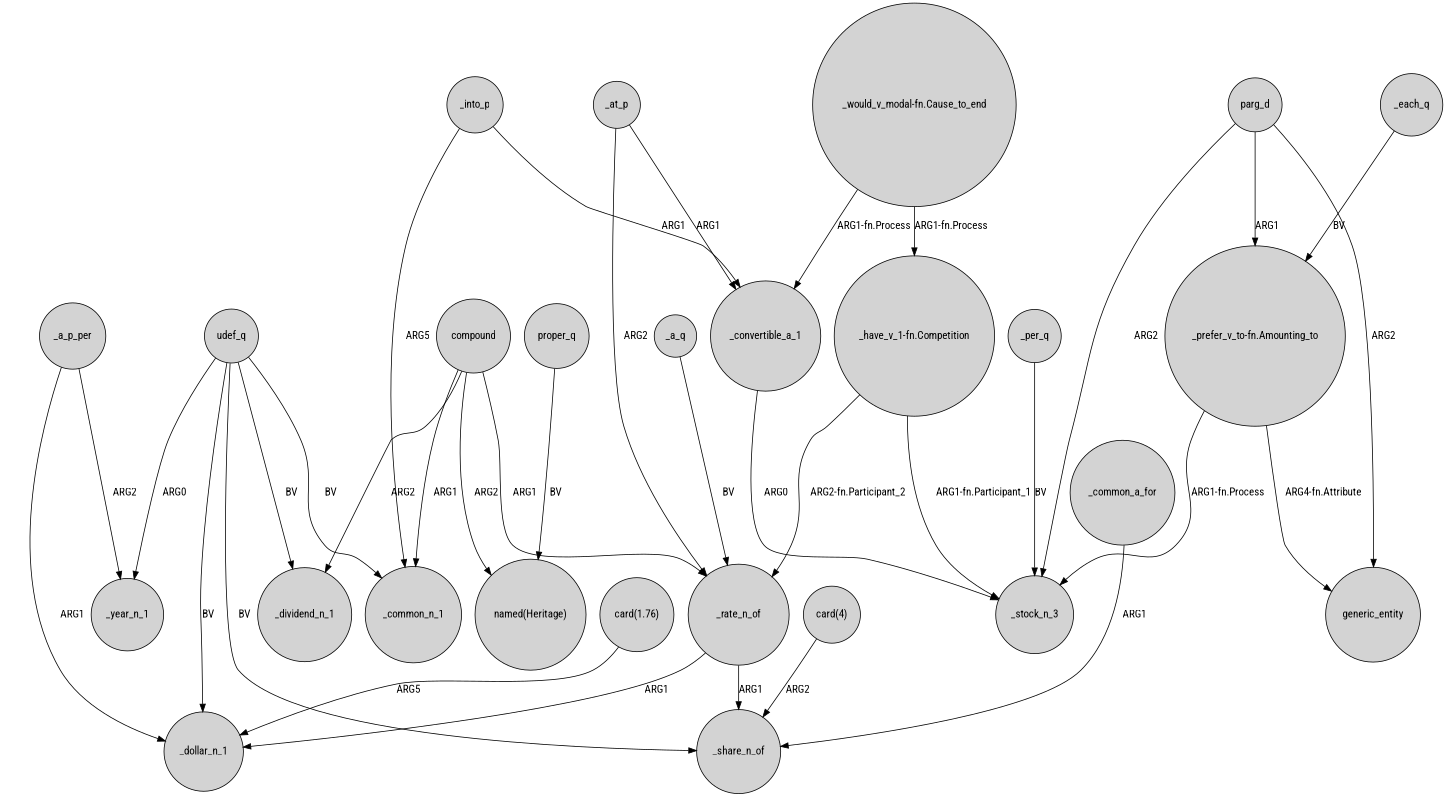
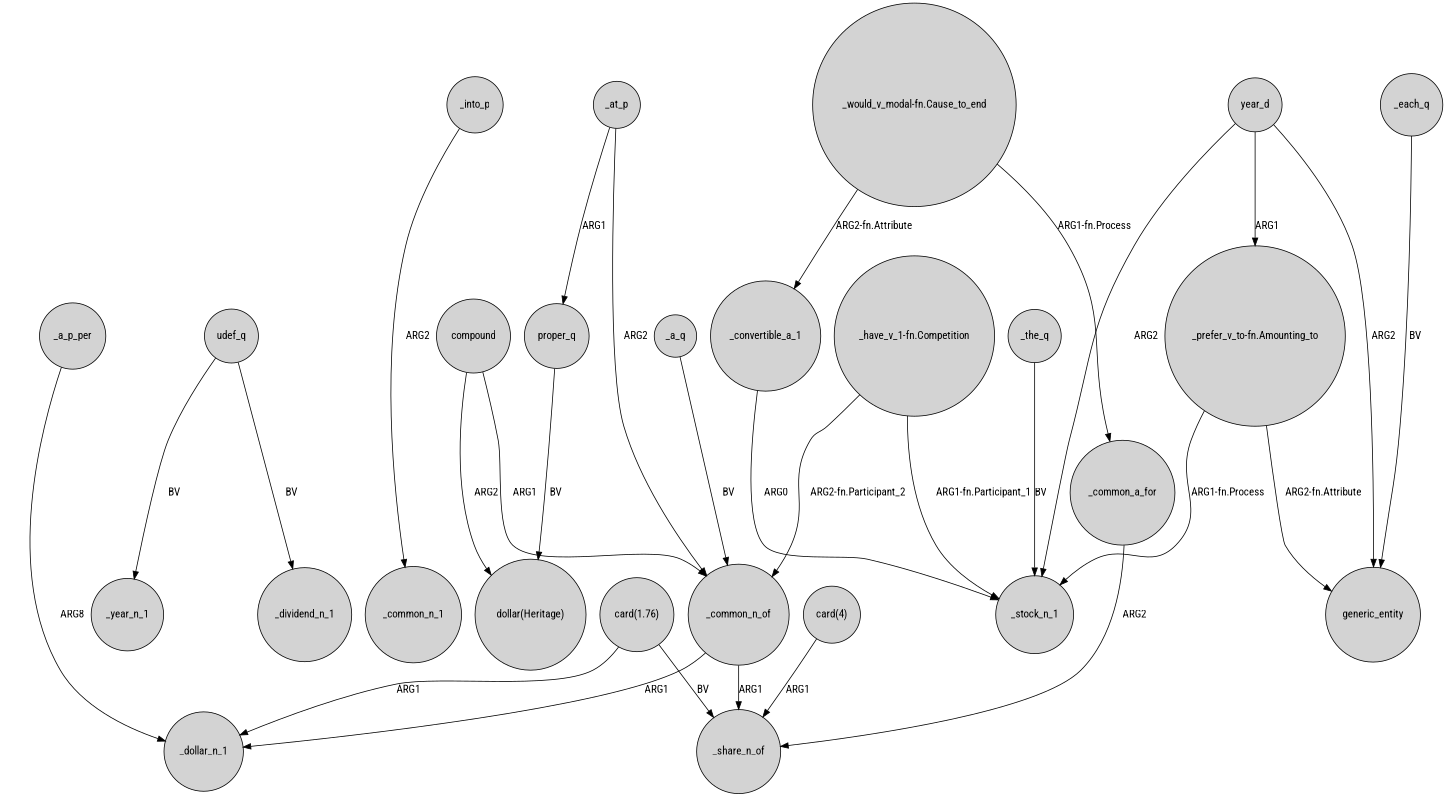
(1255, 105) -> (1255, 105)
(1352, 193) -> (1405, 349)
(681, 204) -> (585, 211)
(602, 212) -> none
(874, 226) -> (874, 226)
(914, 227) -> (1086, 284)
(418, 336) -> (418, 336)
(1035, 336) -> (1035, 336)
(383, 456) -> none
(429, 462) -> none
(99, 470) -> none
(308, 475) -> none
(174, 493) -> (174, 493)
(1324, 493) -> (1324, 493)
(204, 533) -> none
(72, 615) -> (72, 615)
(531, 615) -> (531, 615)
(739, 615) -> (739, 615)
(1035, 615) -> (1035, 615)
(1135, 615) -> (1135, 615)
(408, 690) -> (408, 690)
(798, 690) -> (798, 690)
(288, 700) -> (684, 678)
